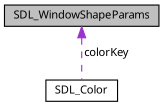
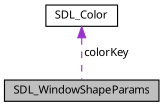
(82, 59) -> (82, 59)
